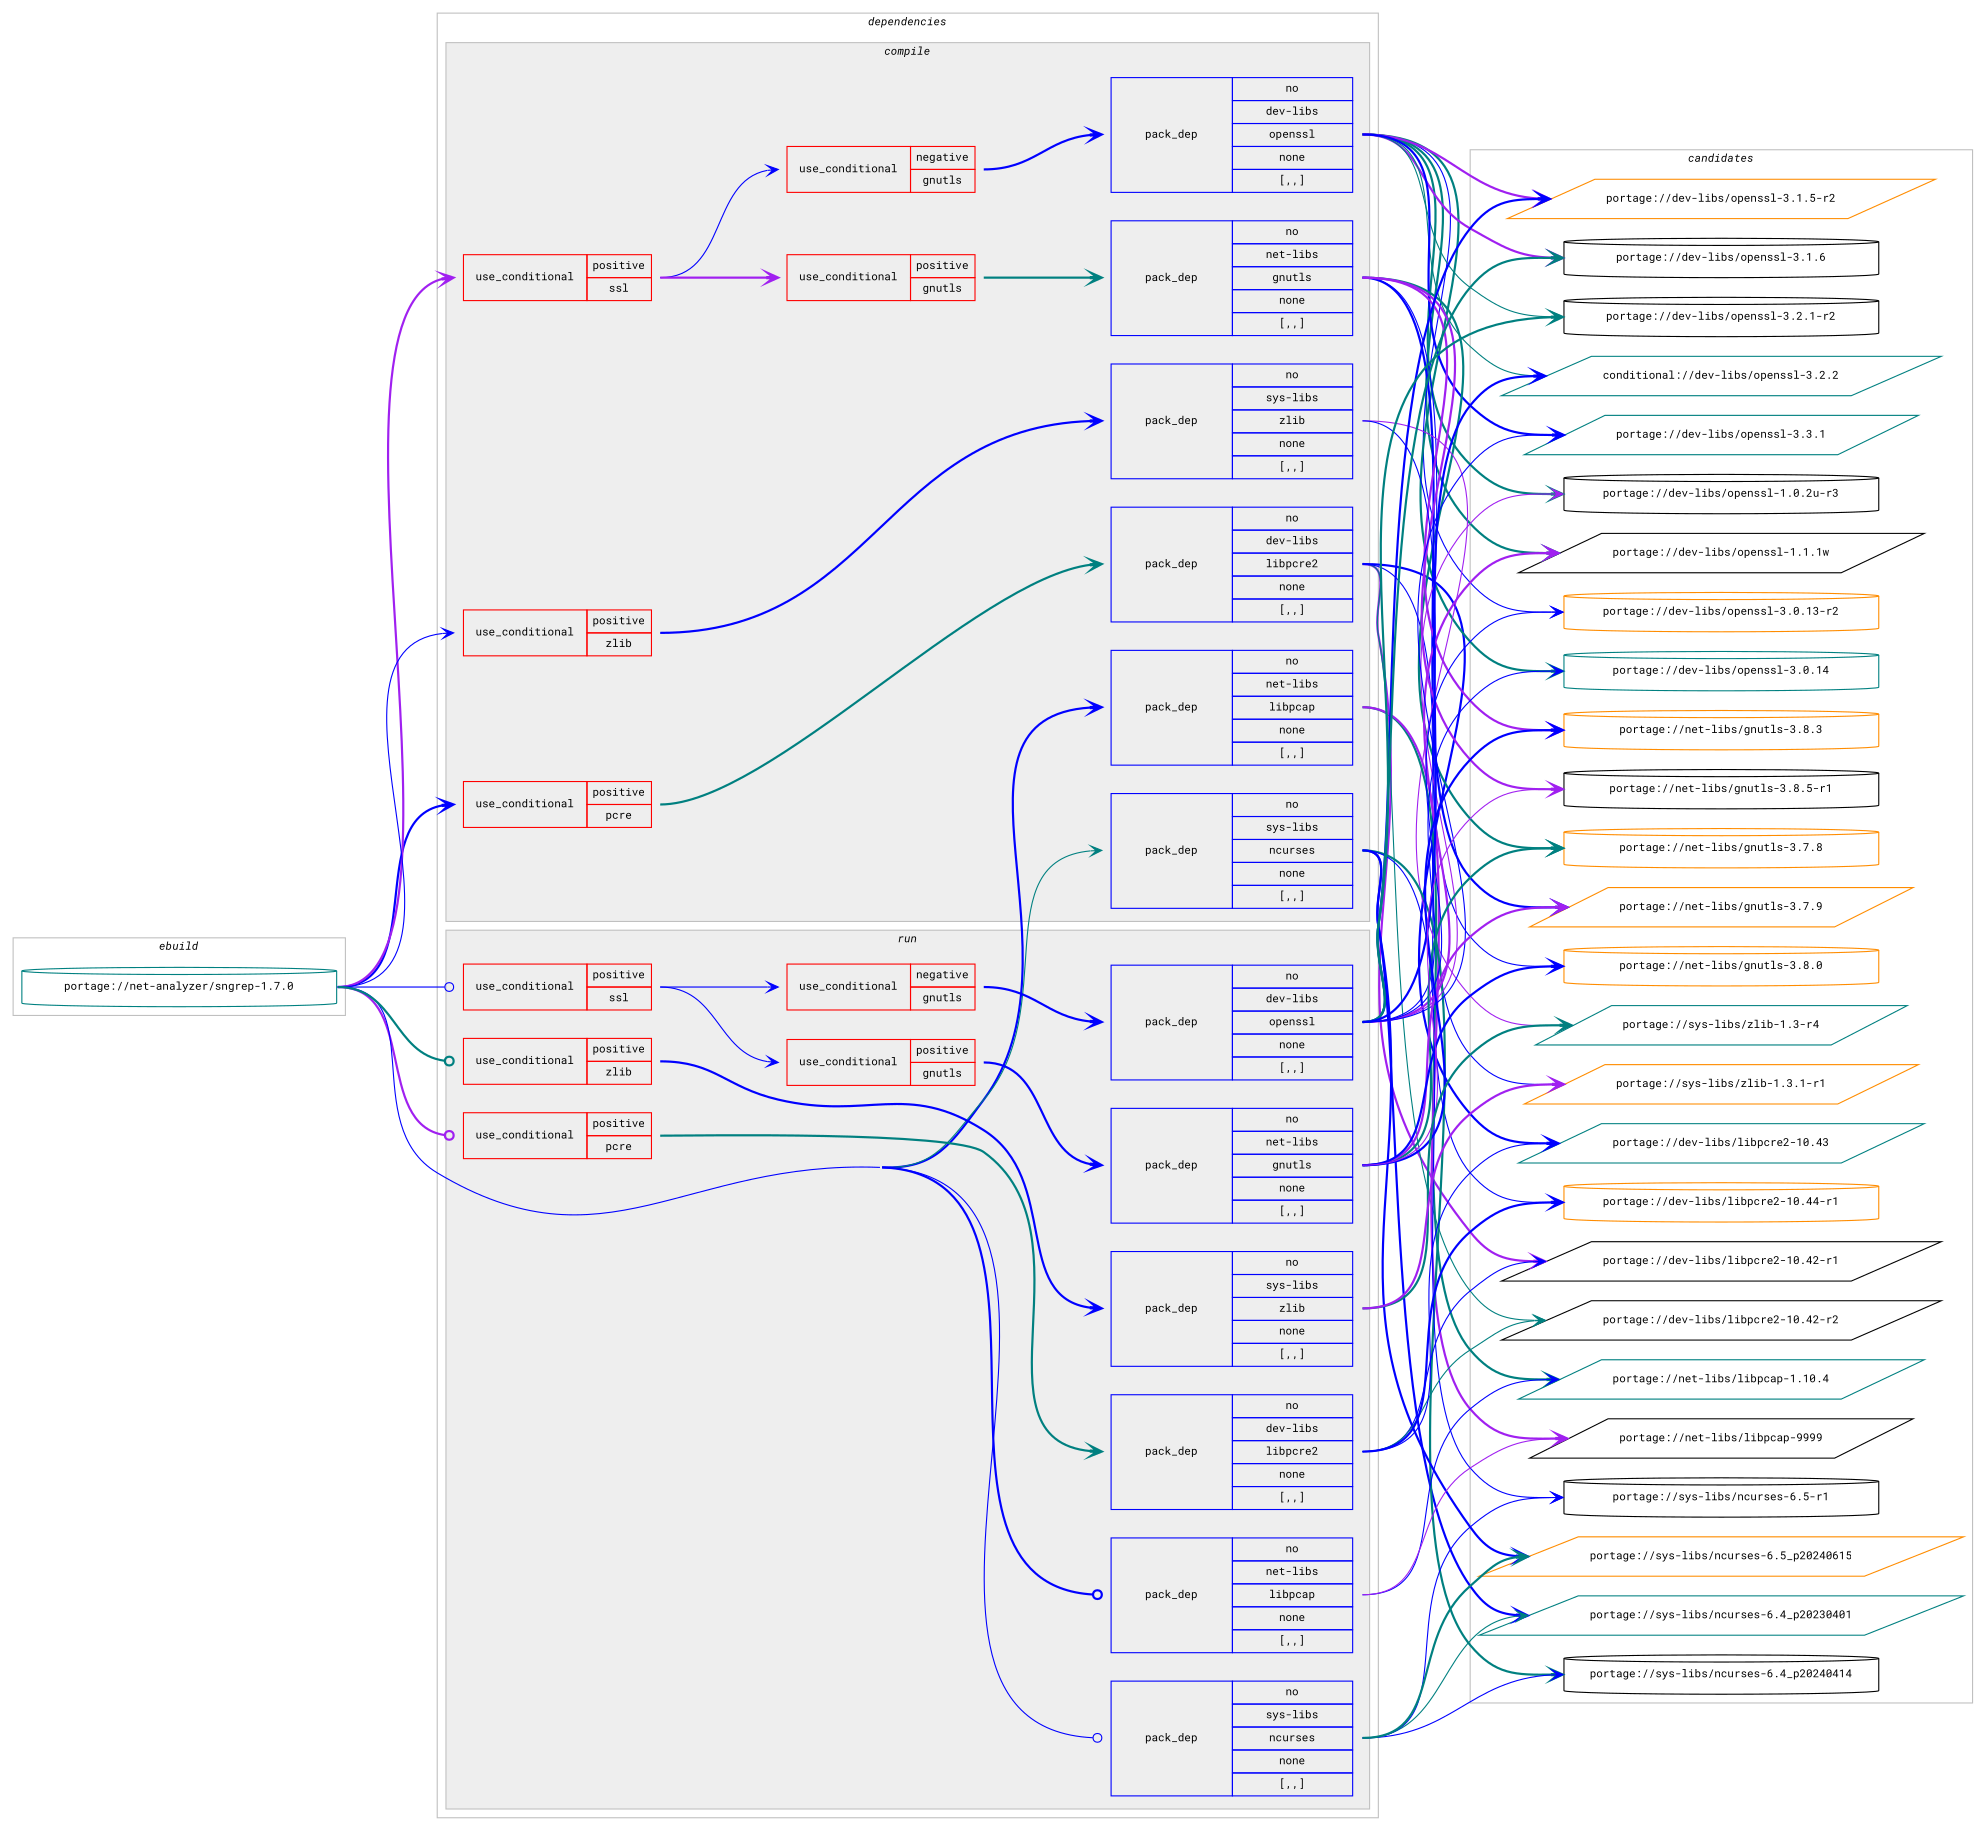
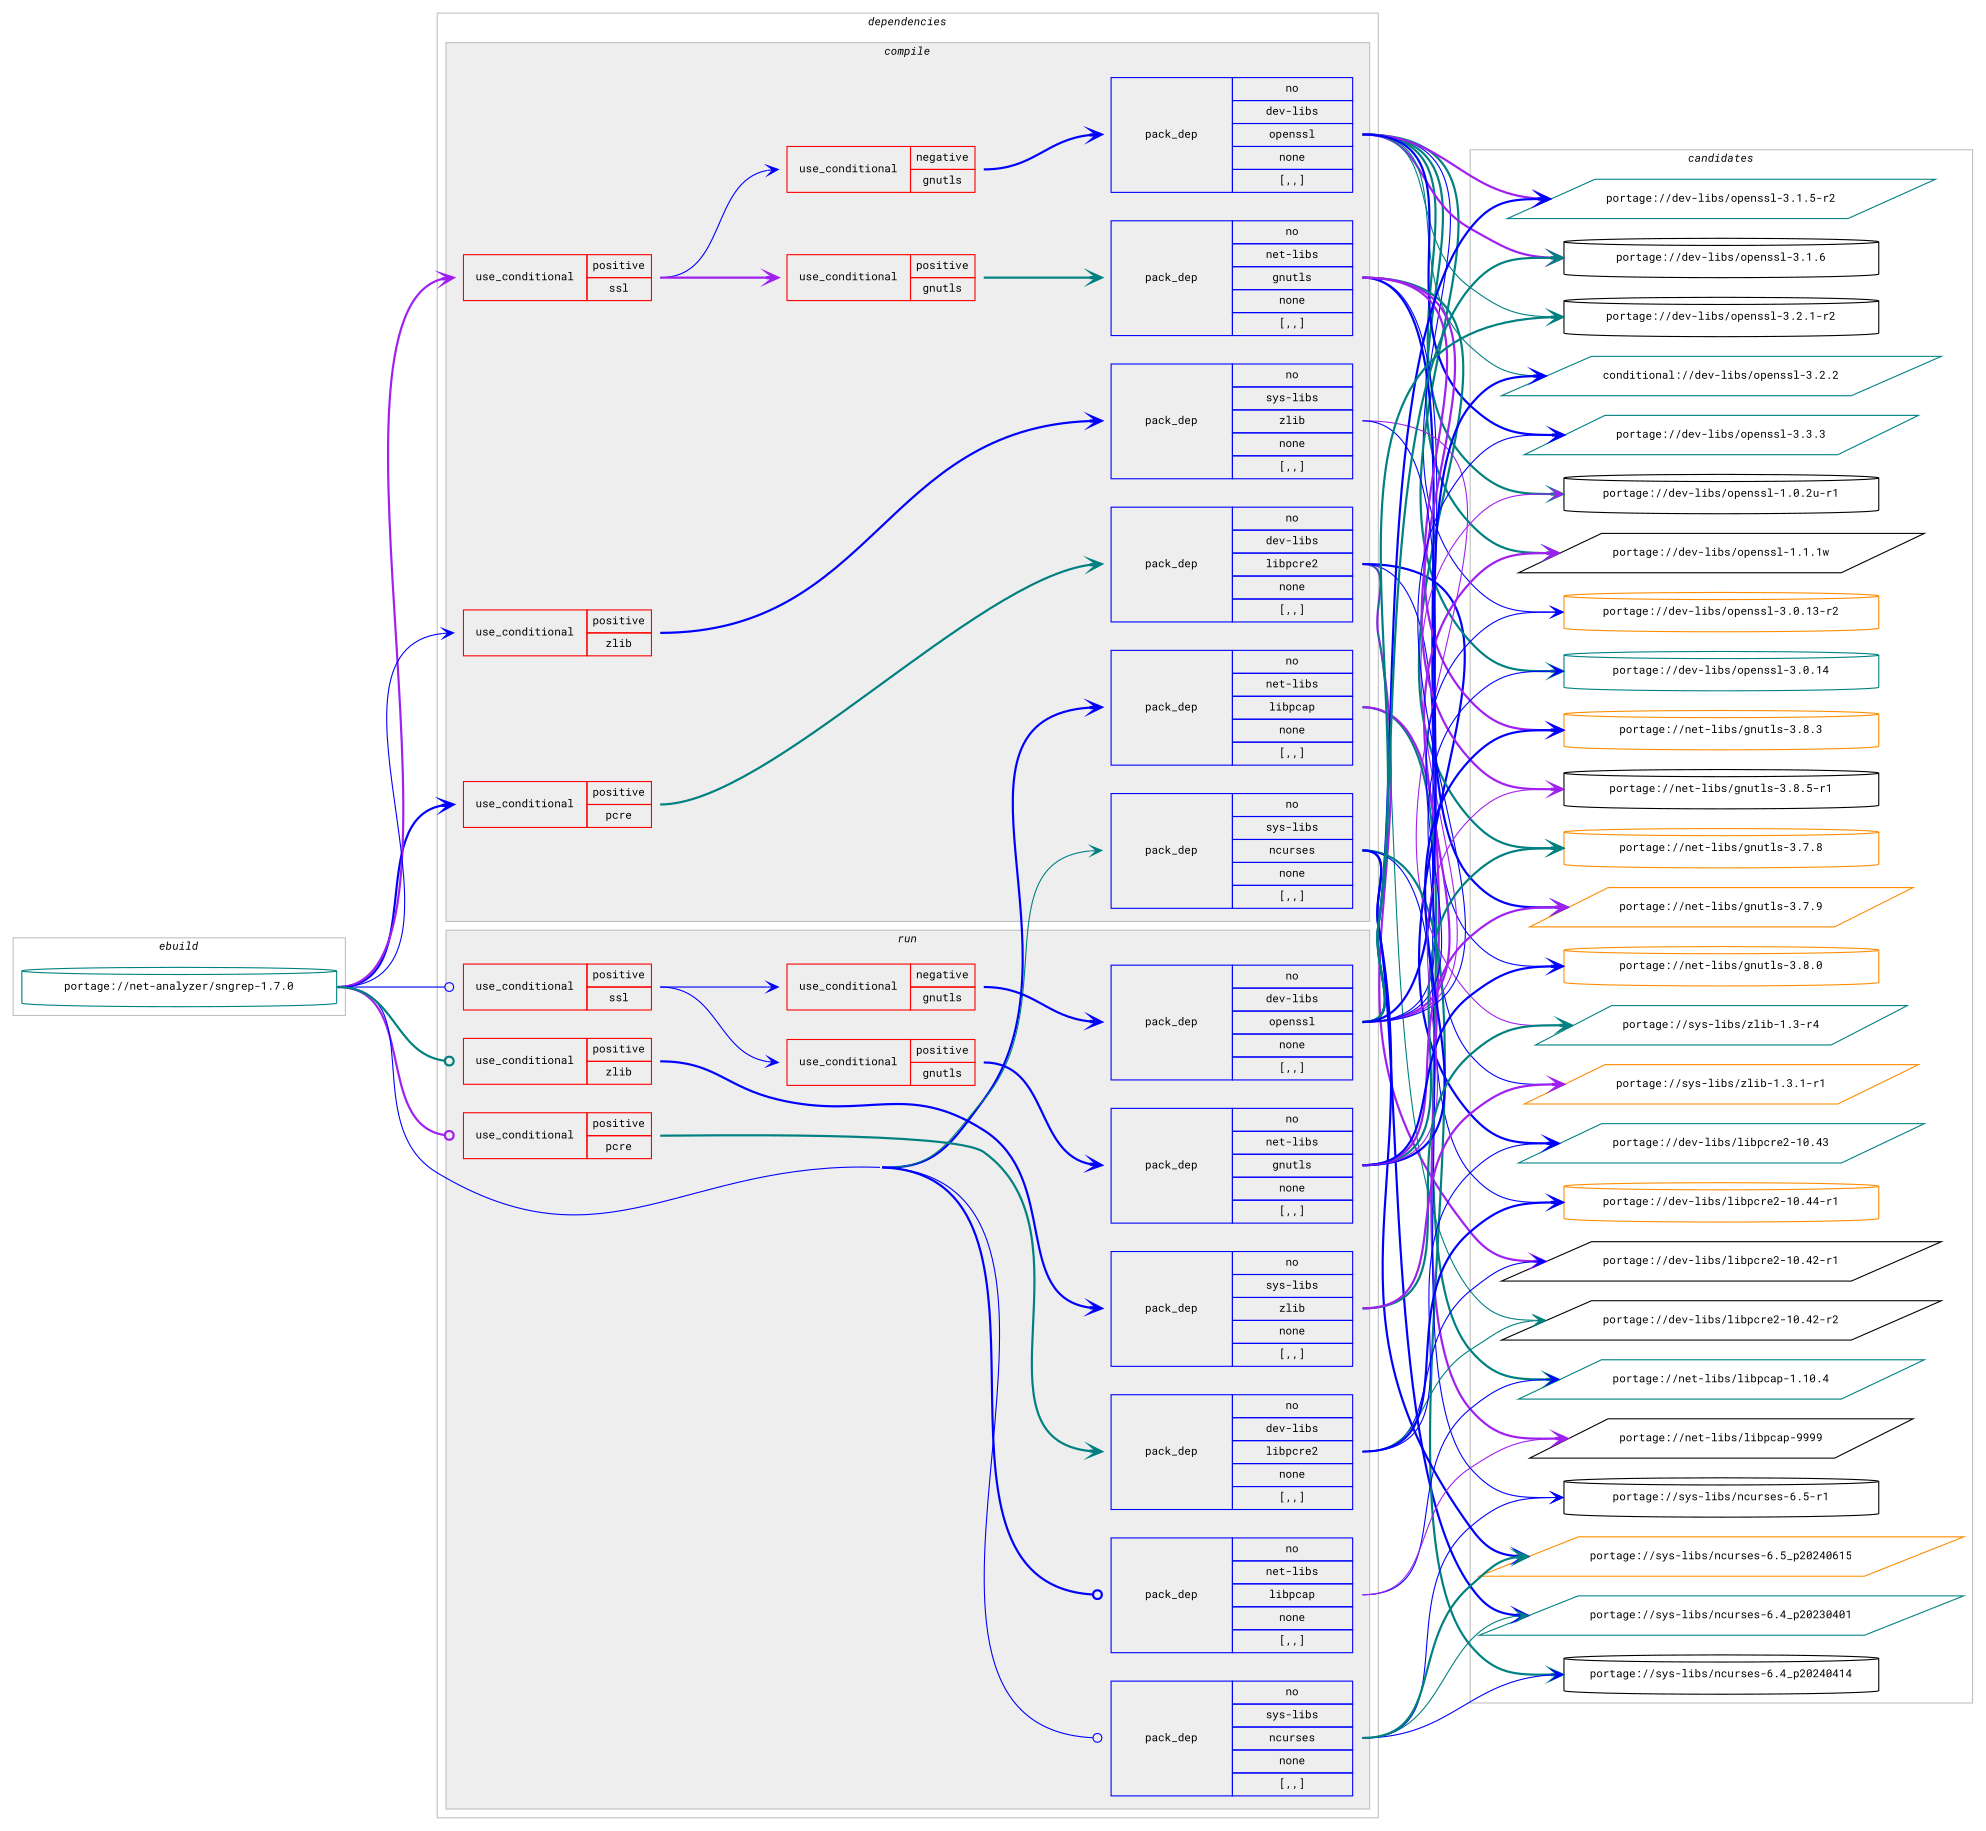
(1721, 199) -> (1721, 199)
(1721, 435) -> (1721, 435)
(1721, 494) -> (1721, 494)
